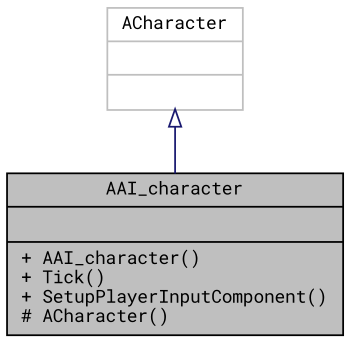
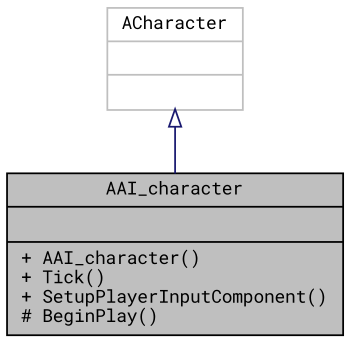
(96, 317) -> (91, 317)
